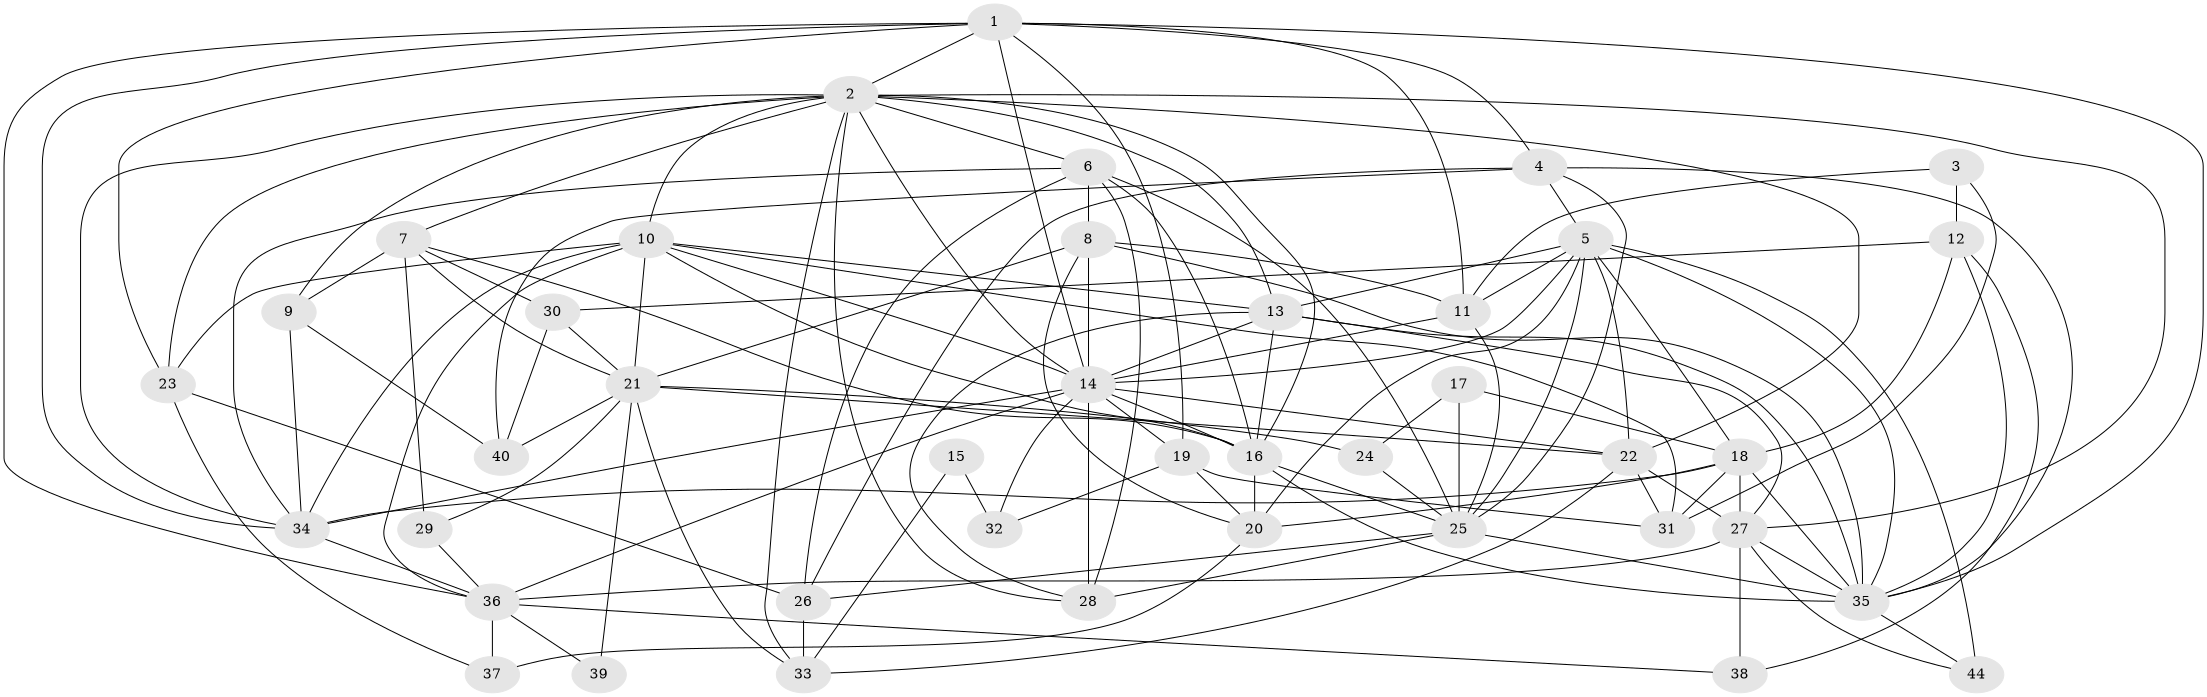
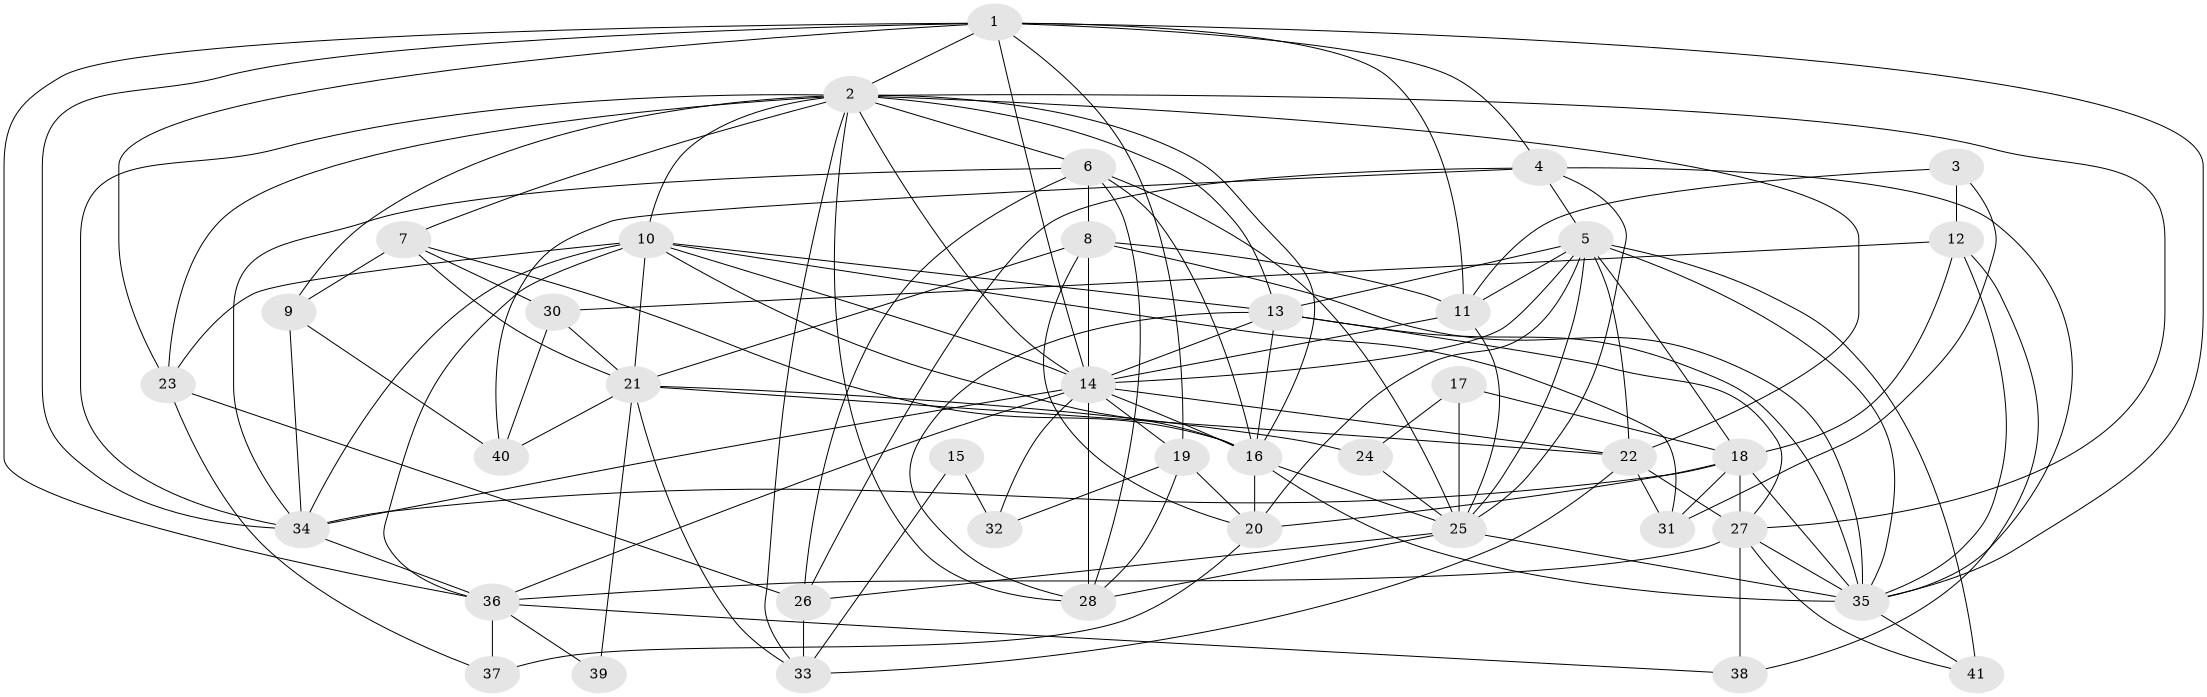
(1333, 492) -> (1148, 536)
(425, 530) -> none
(1977, 675) -> (1977, 675)
